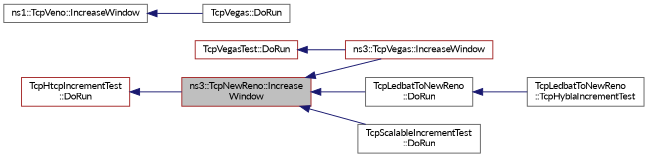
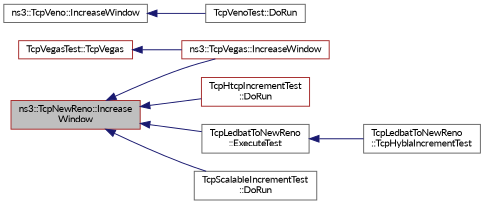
(76, 13) -> (76, 13)
(246, 13) -> (256, 13)
(246, 50) -> (76, 50)
(161, 92) -> (176, 102)
(419, 92) -> (256, 139)
